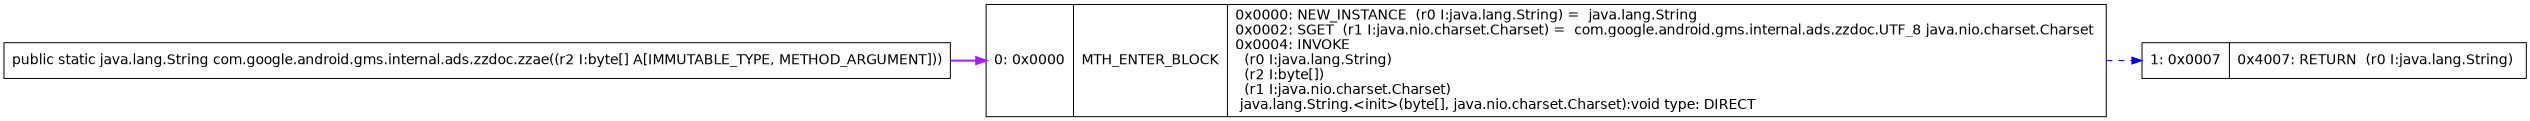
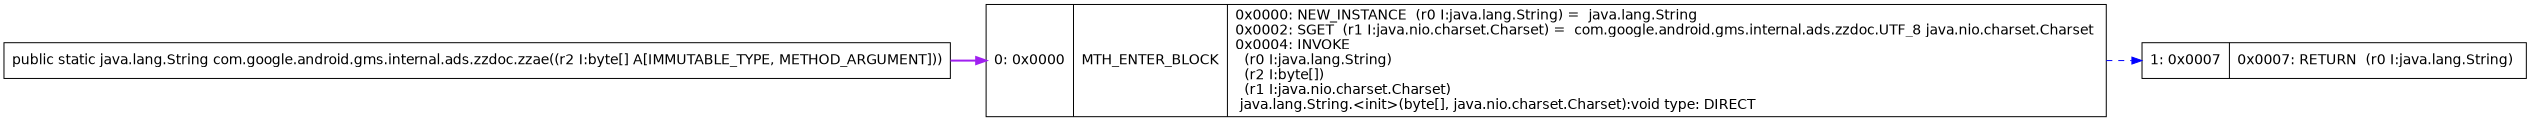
(2378, 60) -> (2378, 60)
